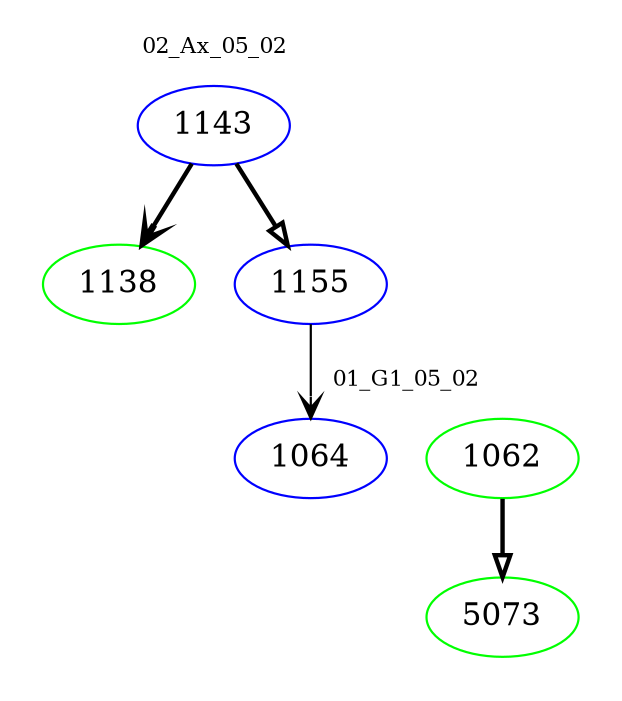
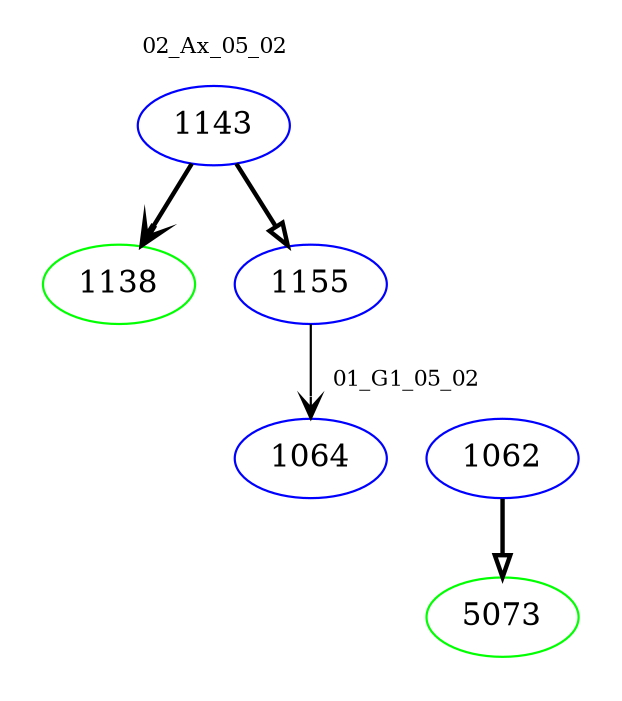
(503, 458) -> (503, 458)
